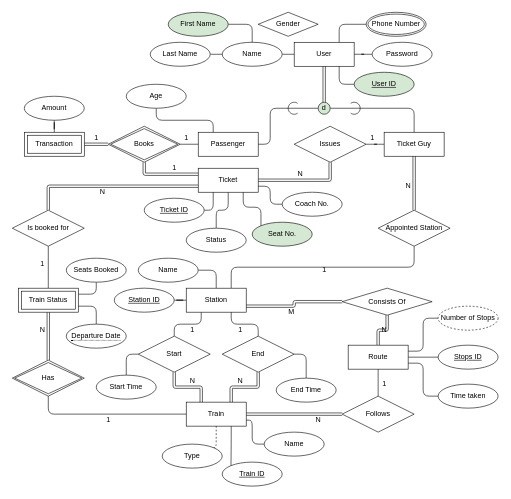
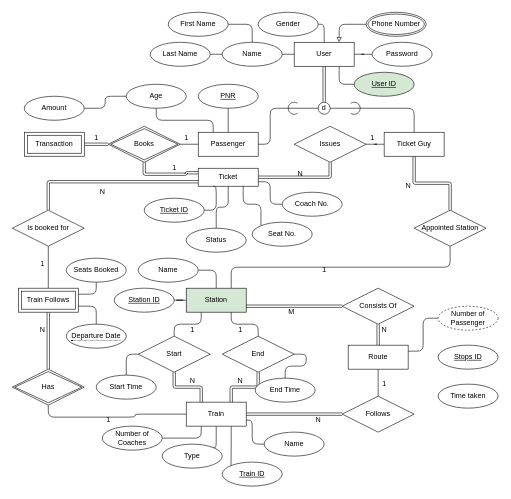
(198, 24) -> (198, 24)
(288, 24) -> (288, 24)
none -> (324, 29)
(339, 38) -> (339, 36)
none -> (228, 96)
(324, 108) -> (324, 108)
none -> (228, 120)
(54, 125) -> (105, 101)
(228, 180) -> (228, 177)
(414, 228) -> (450, 228)
(282, 234) -> (282, 234)
(48, 300) -> (48, 300)
(216, 300) -> (216, 300)
(387, 302) -> (378, 306)
(468, 318) -> (468, 318)
(423, 357) -> none
(48, 378) -> (48, 387)
(423, 379) -> none
(306, 390) -> (285, 390)
none -> (132, 438)
none -> (187, 438)
(216, 440) -> (216, 440)
